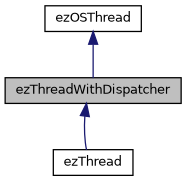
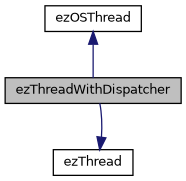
(85, 133) -> (102, 120)
